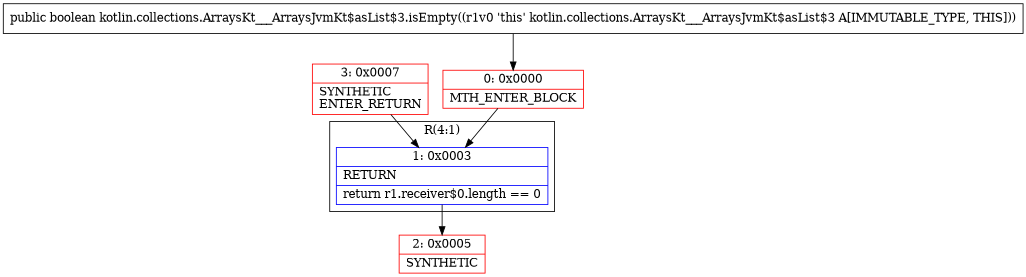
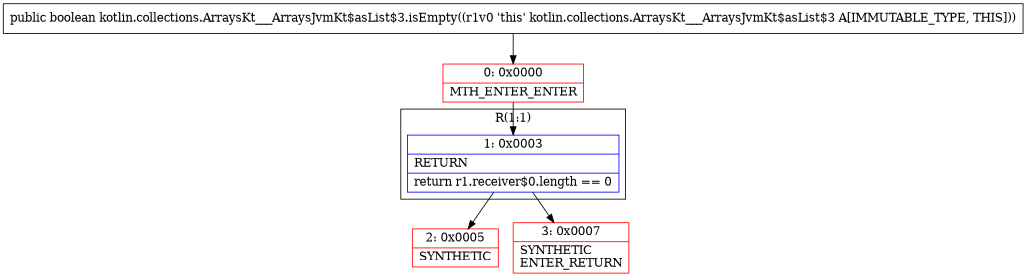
(513, 98) -> (513, 92)
(402, 128) -> (541, 205)
(442, 131) -> (513, 119)
